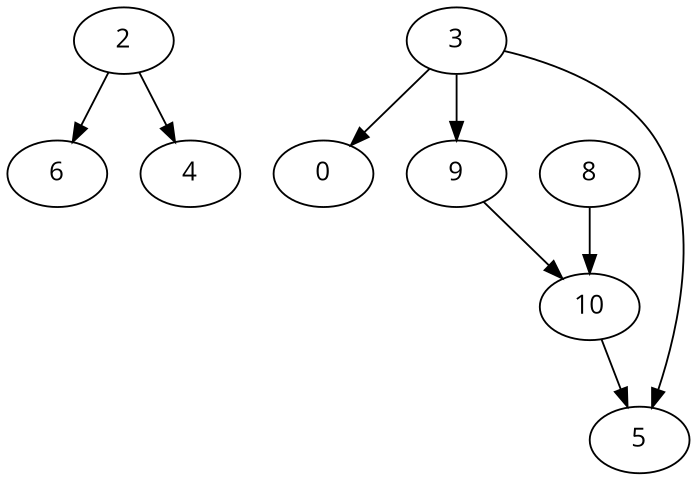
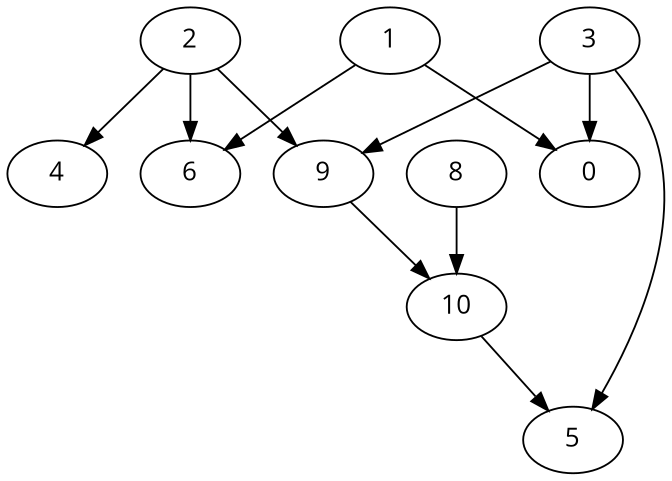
none -> (390, 41)
none -> (250, 101)
